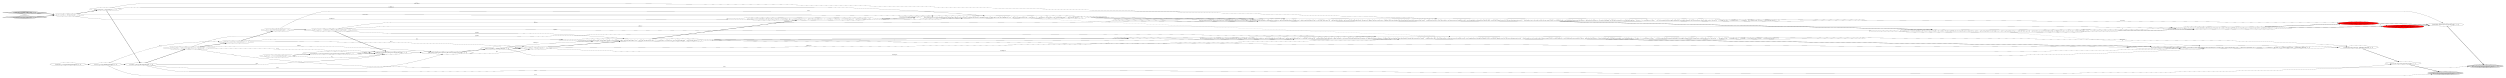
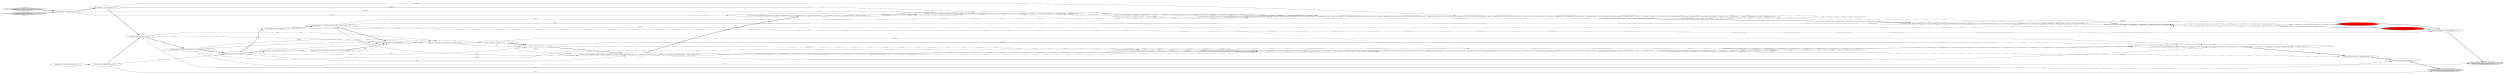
none -> (256, 52)
